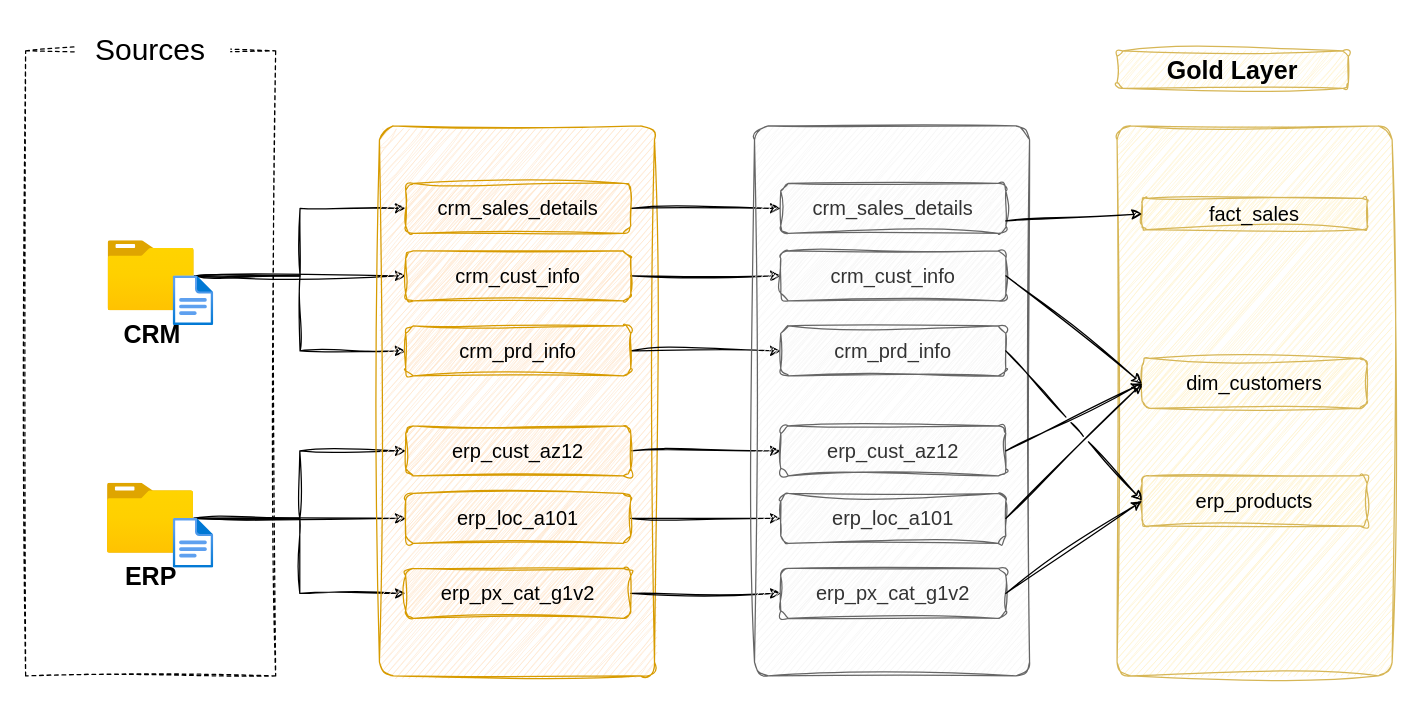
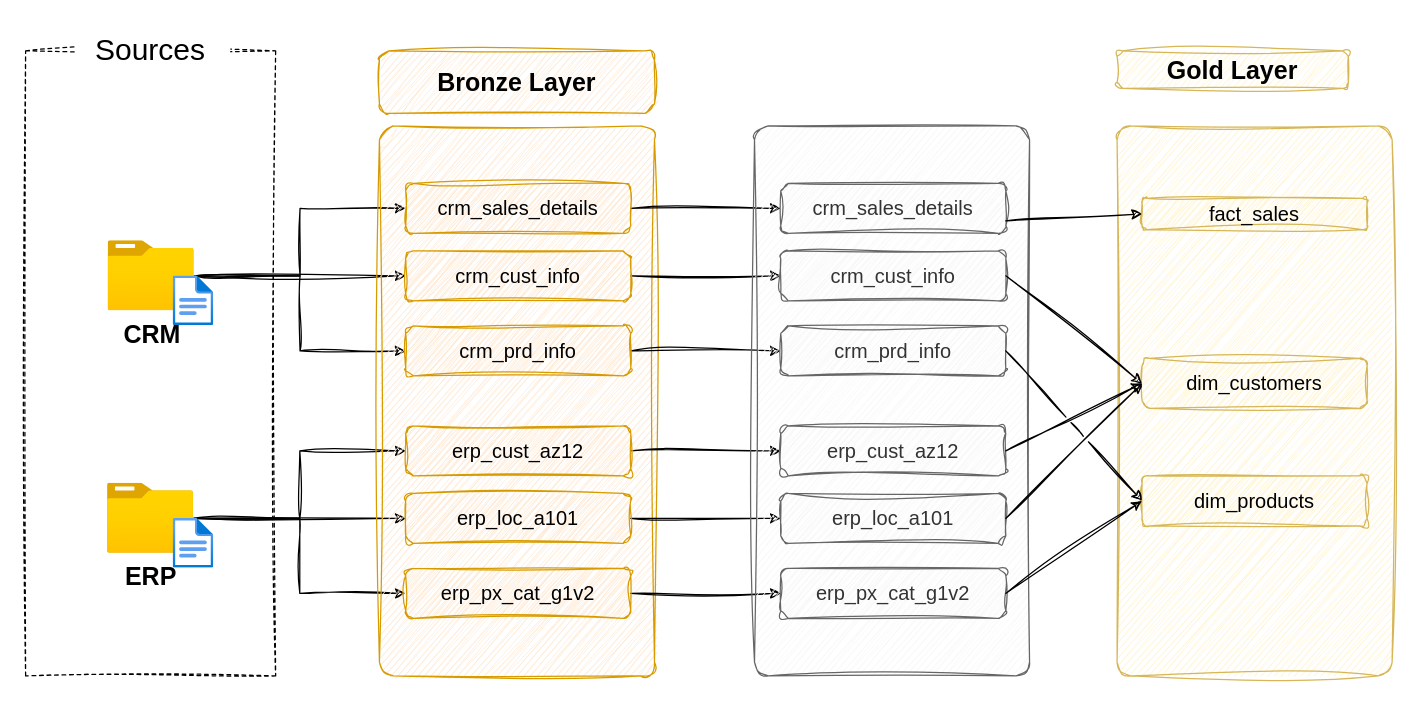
none -> (517, 82)
(1254, 501) -> (1254, 501)
